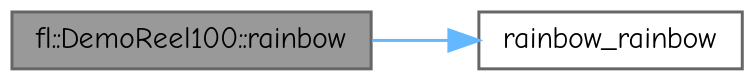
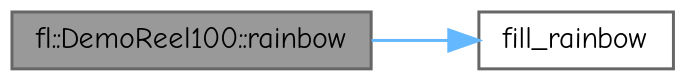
(611, 40) -> (576, 40)
